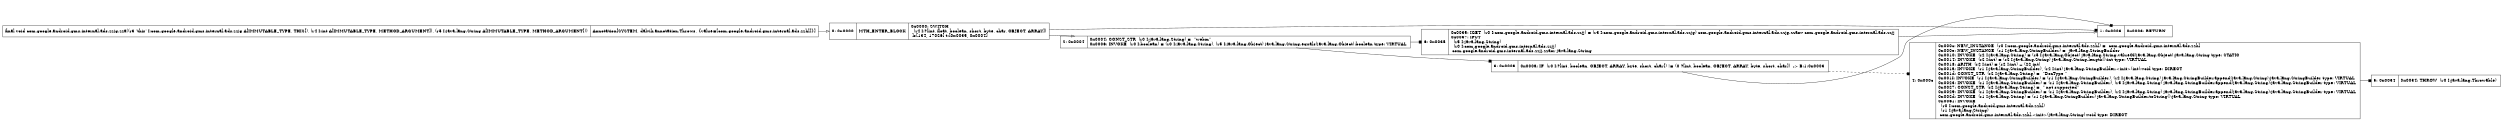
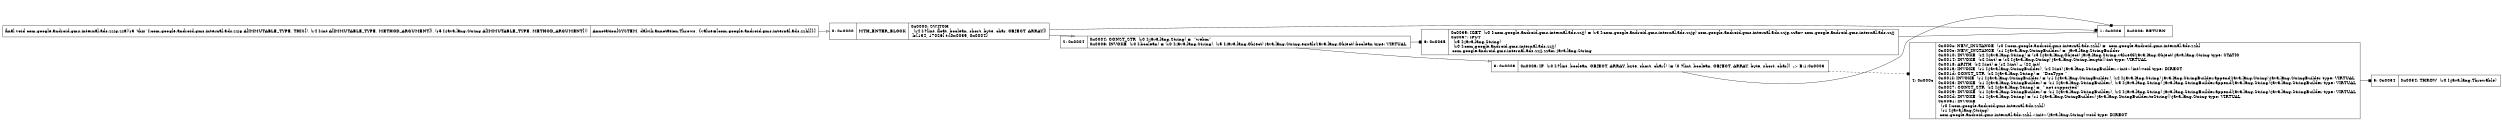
(1392, 56) -> (1392, 56)
